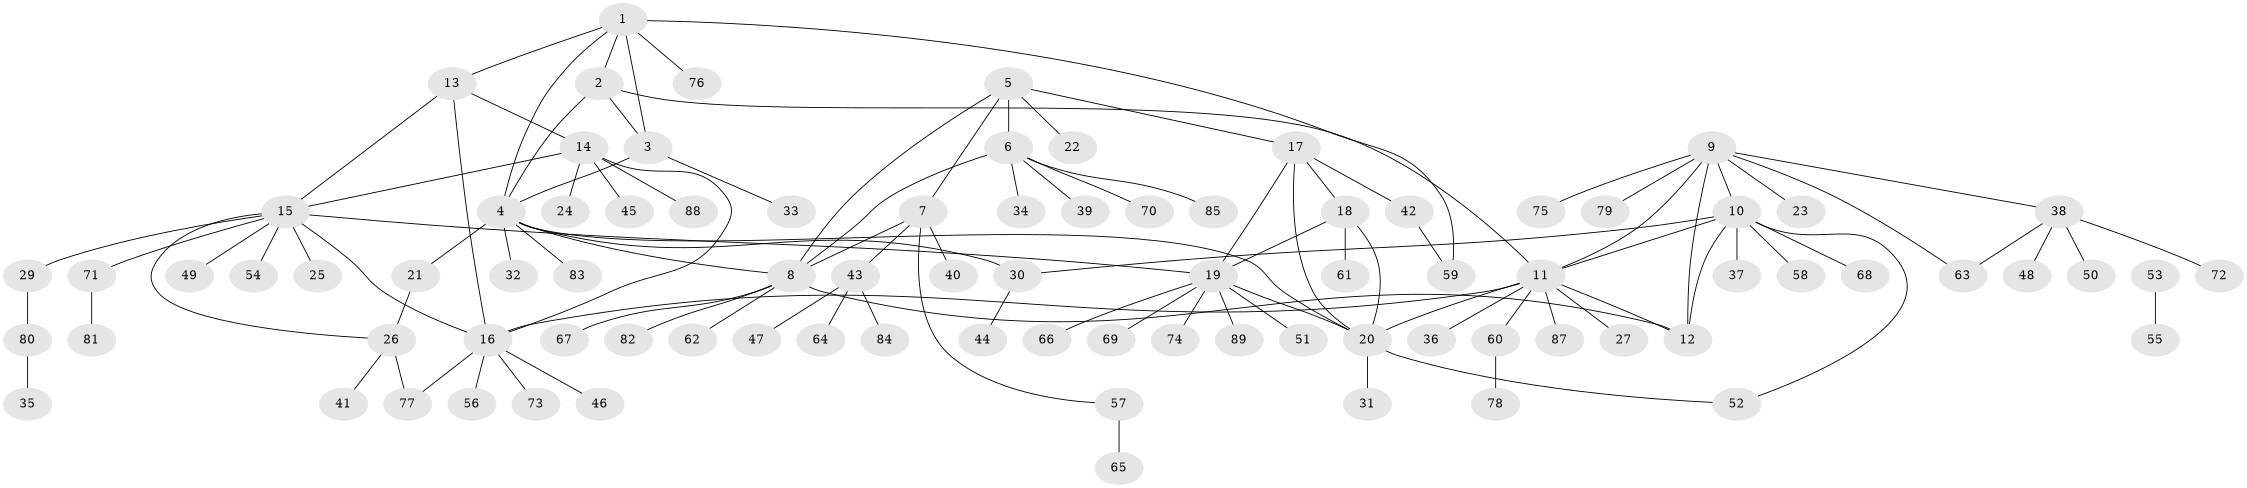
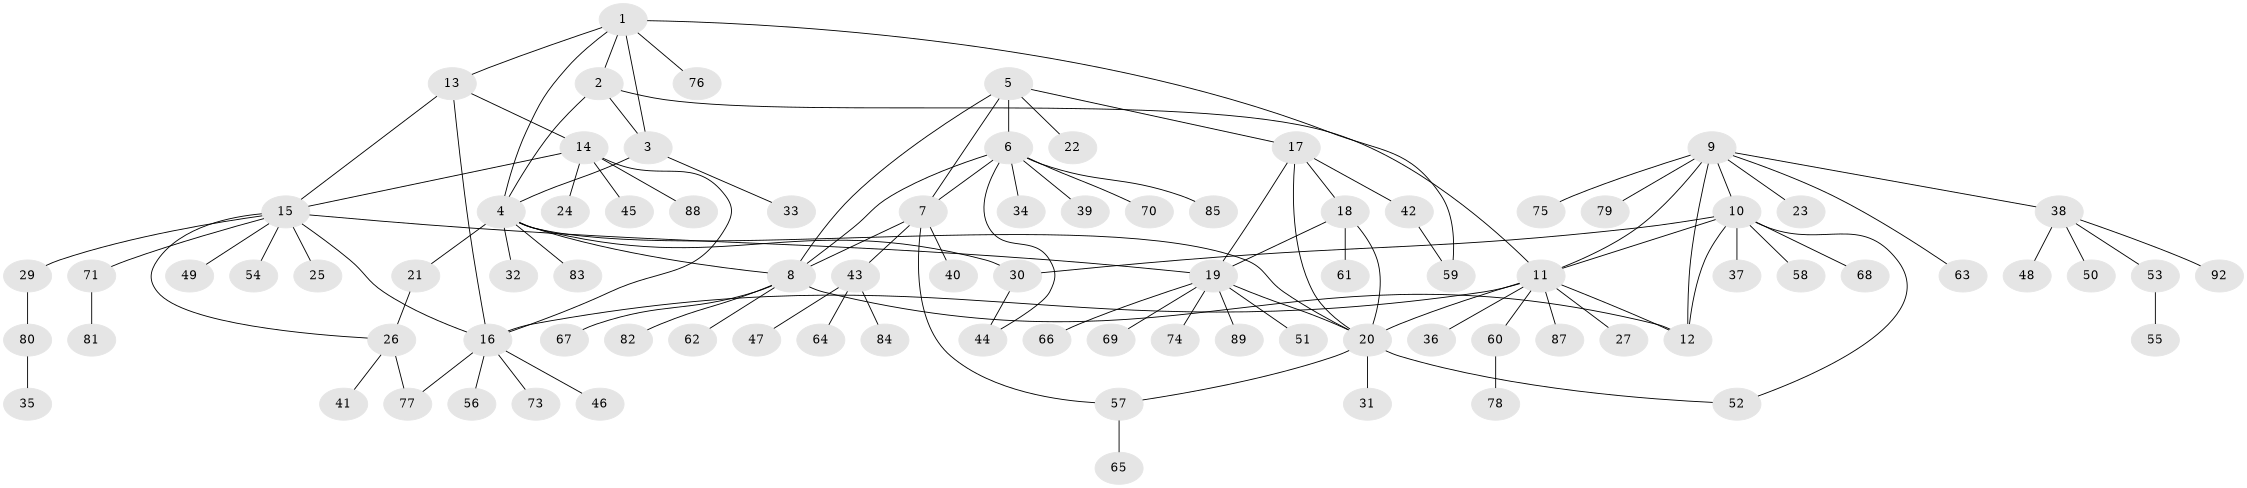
none -> (966, 180)
(2011, 244) -> (2107, 244)
none -> (1033, 247)
(2219, 276) -> (2219, 276)
none -> (1247, 380)
